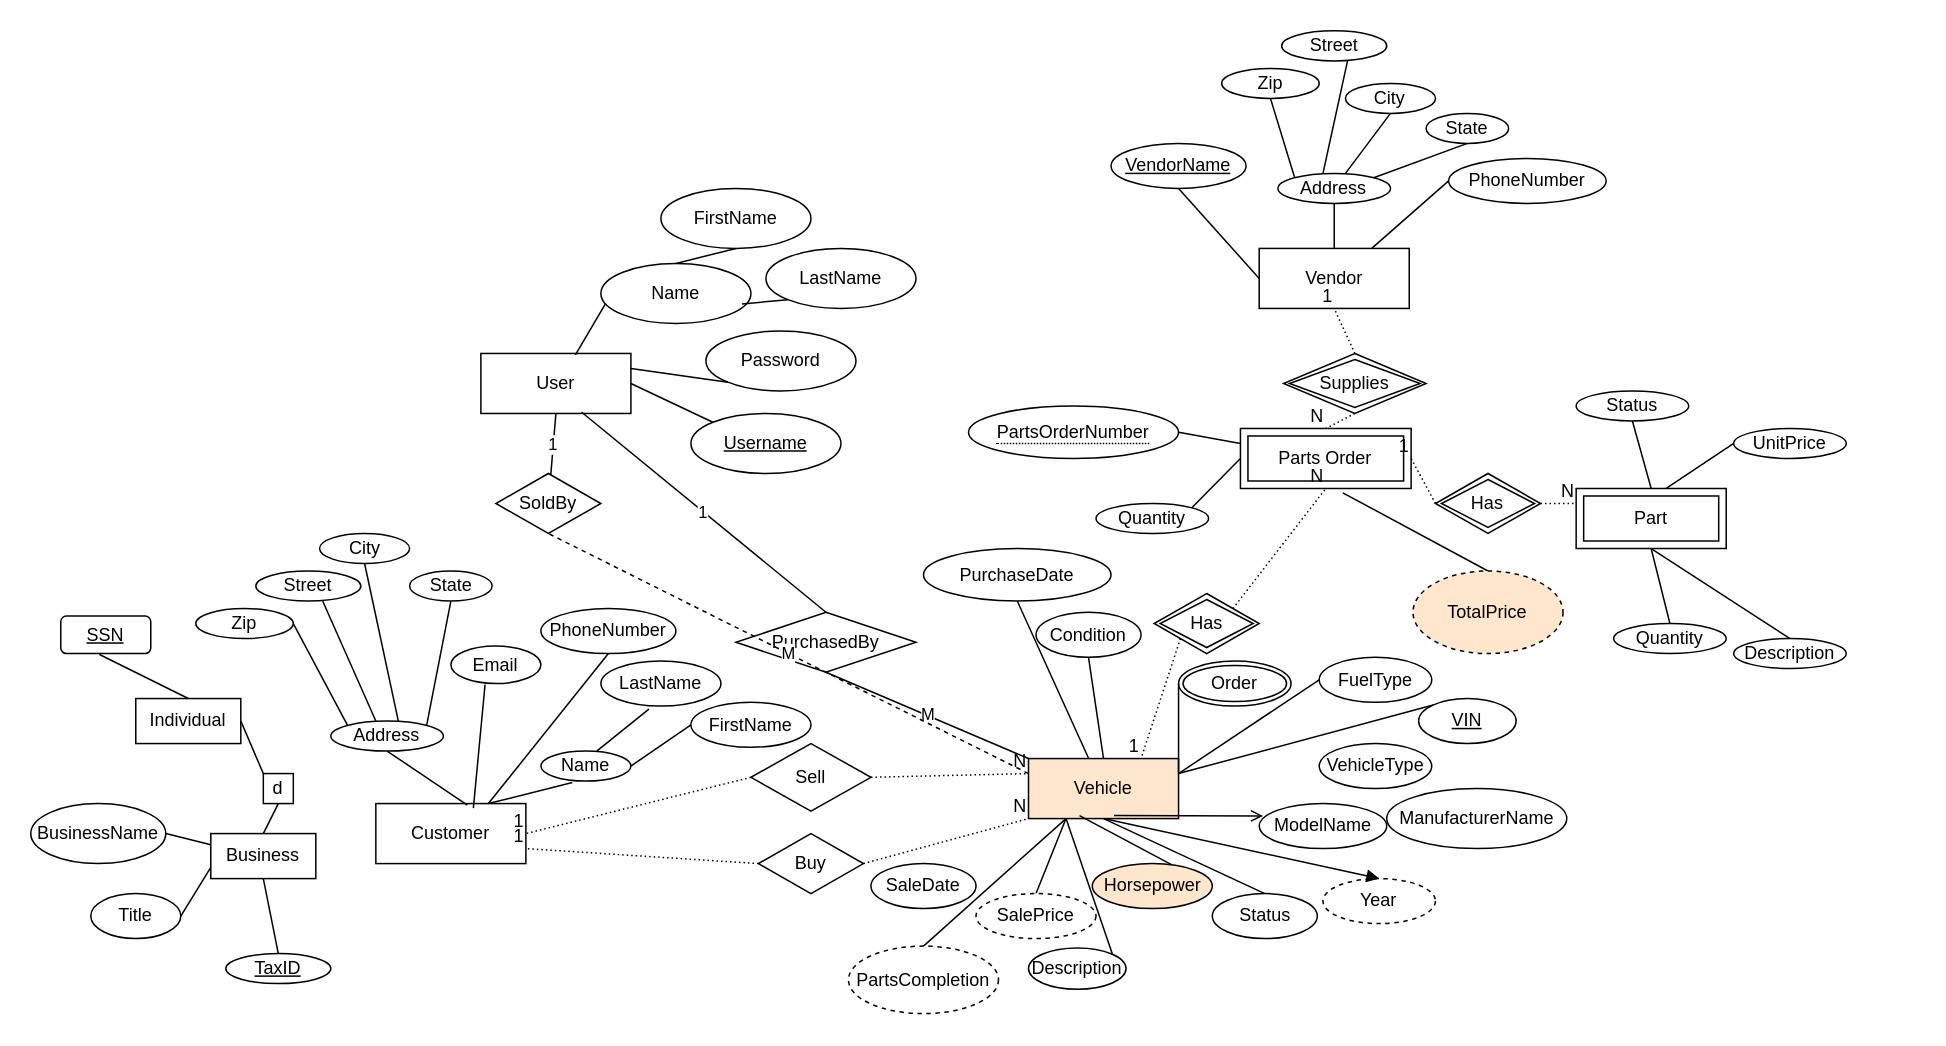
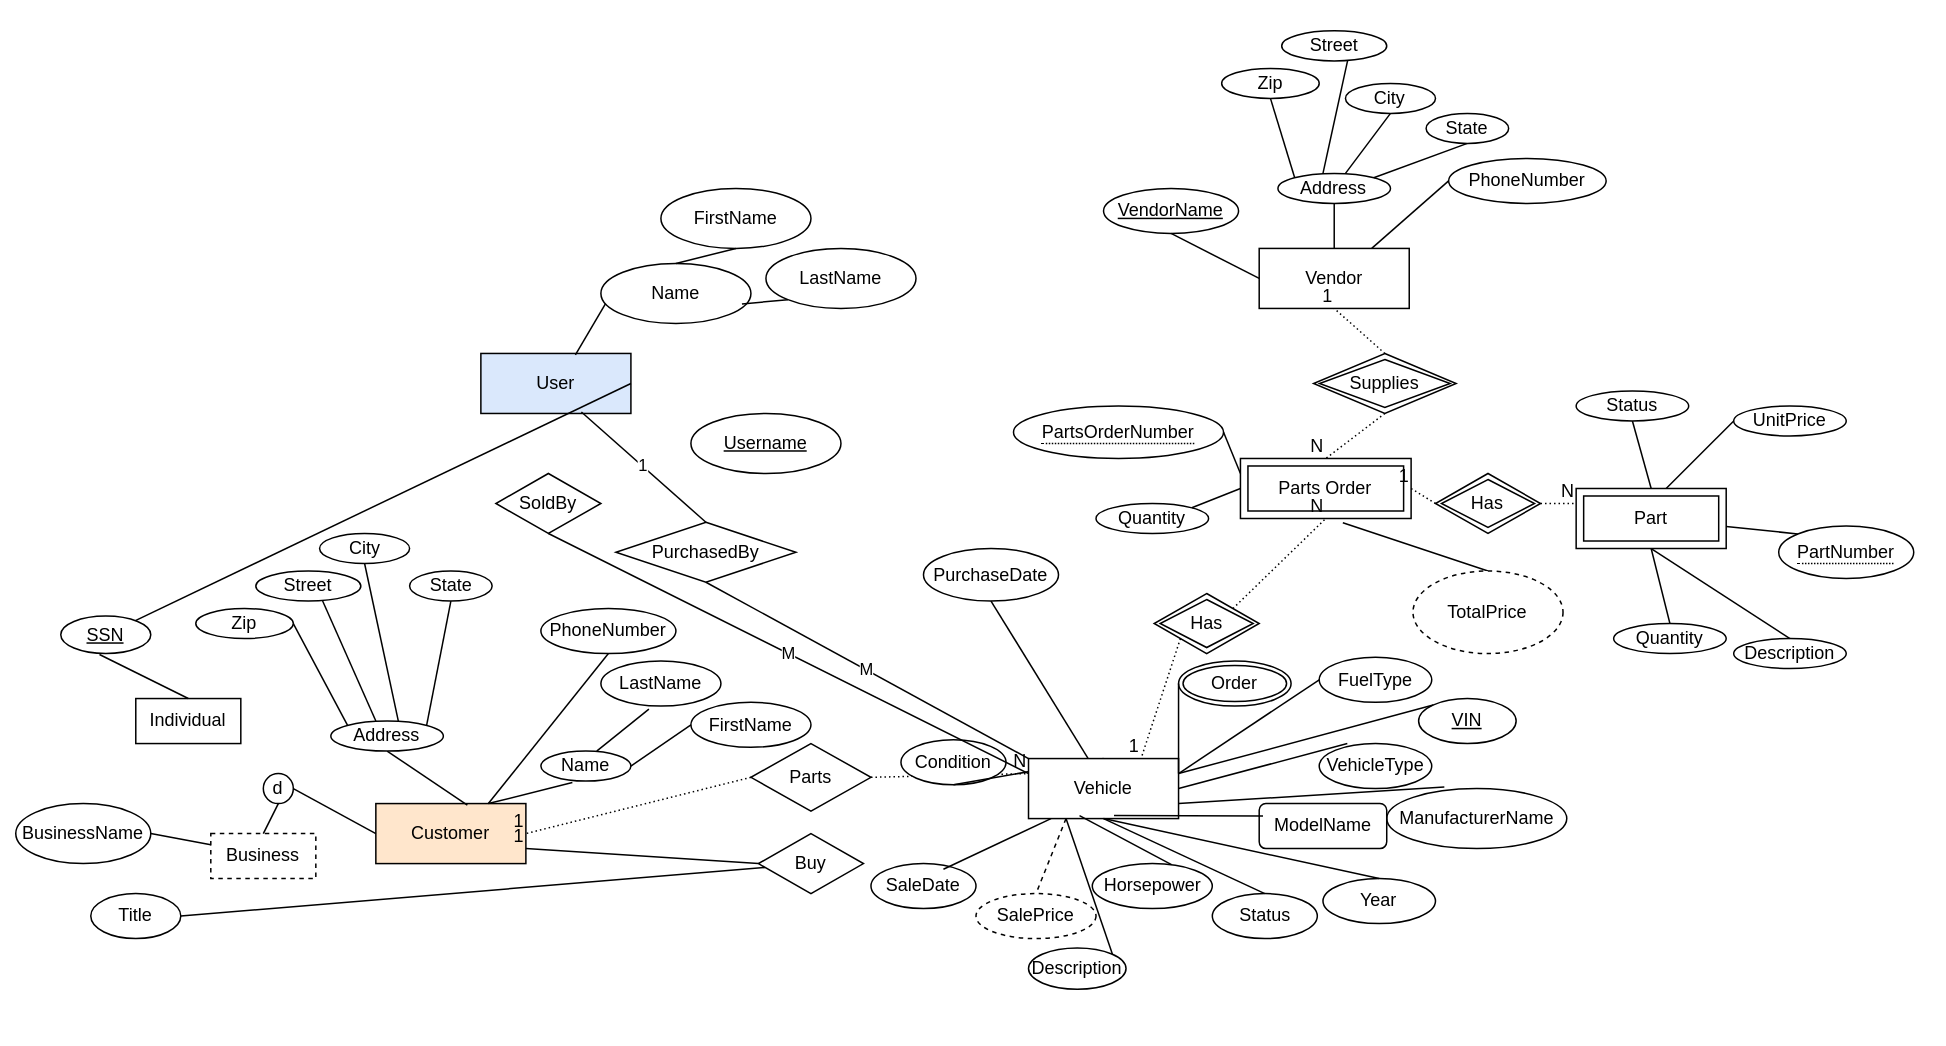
(1178, 166) -> (1171, 211)
(781, 361) -> none
(679, 375) -> none
(556, 383) -> (556, 383)
(1355, 383) -> (1385, 383)
(672, 403) -> (383, 502)
(1073, 432) -> (1118, 432)
(553, 443) -> none
(1790, 443) -> (1790, 421)
(1325, 458) -> (1325, 488)
none -> (1762, 530)
none -> (1846, 552)
(1017, 575) -> (991, 575)
(667, 593) -> (667, 593)
(1488, 612) -> (1488, 612)
(106, 635) -> (106, 635)
(1088, 635) -> (953, 762)
(826, 642) -> (706, 552)
(496, 665) -> none
(479, 746) -> none
(252, 747) -> none
none -> (1263, 766)
(811, 778) -> (811, 778)
(278, 788) -> (278, 788)
(1103, 788) -> (1103, 788)
none -> (1311, 795)
none -> (334, 811)
(1255, 816) -> (1257, 816)
(1323, 826) -> (1323, 826)
(98, 833) -> (83, 833)
(451, 833) -> (451, 833)
(946, 841) -> none
none -> (997, 844)
(263, 856) -> (263, 856)
(642, 856) -> (642, 856)
(1051, 856) -> (1051, 856)
(1365, 875) -> (1371, 877)
(992, 884) -> none
(1152, 886) -> (1152, 886)
(195, 892) -> (473, 891)
(1379, 901) -> (1379, 901)
(271, 916) -> none
(278, 968) -> none
(923, 980) -> none
